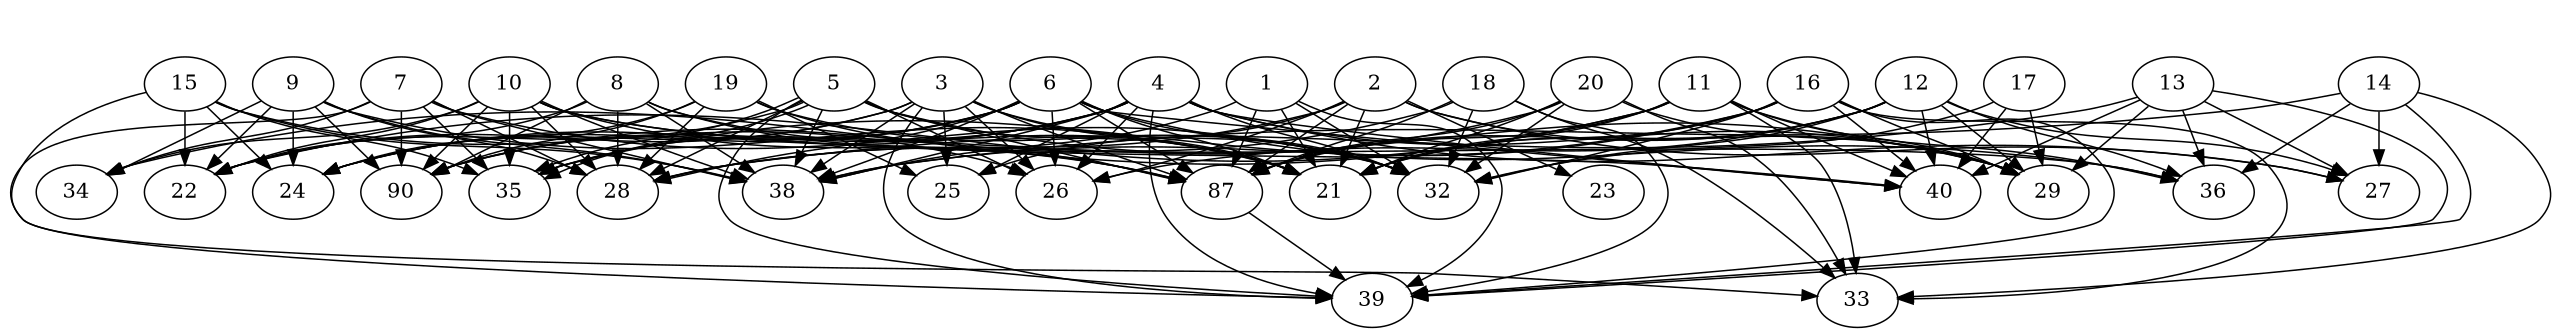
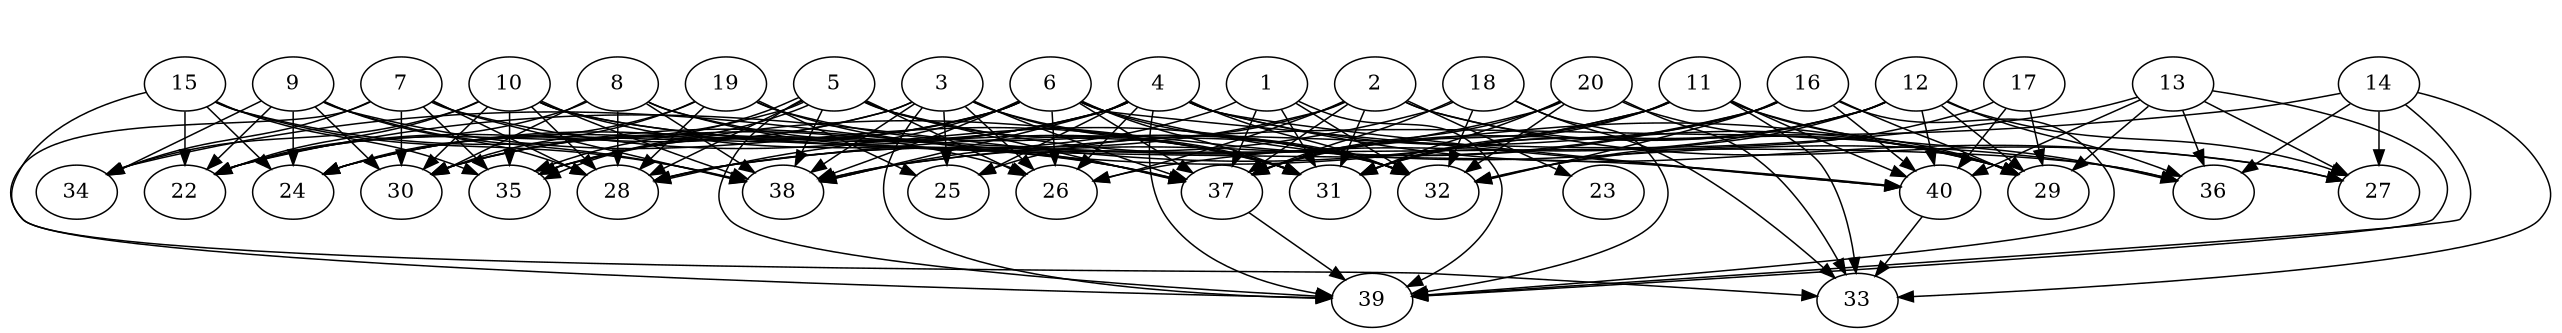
(2279, 188) -> (1904, 240)
(401, 192) -> (401, 192)
(1222, 192) -> (1222, 192)
(1330, 192) -> (1330, 192)
